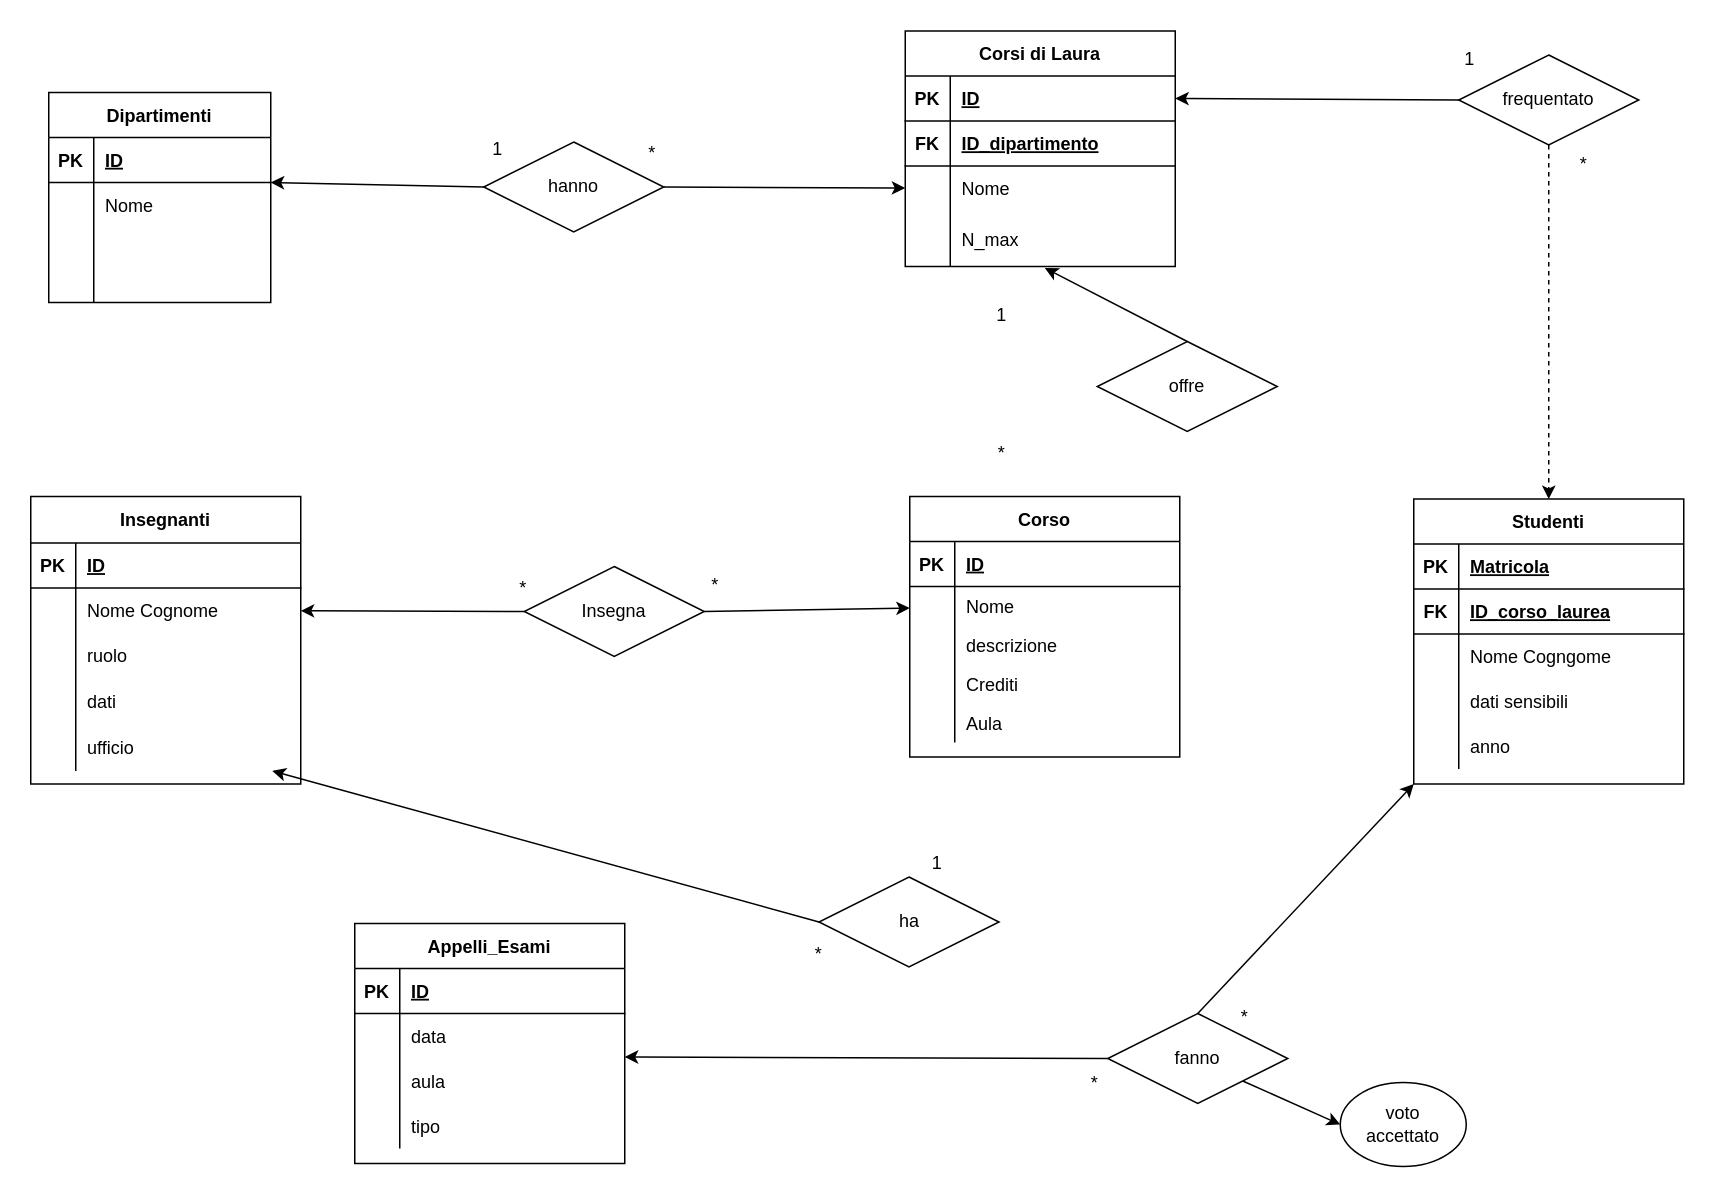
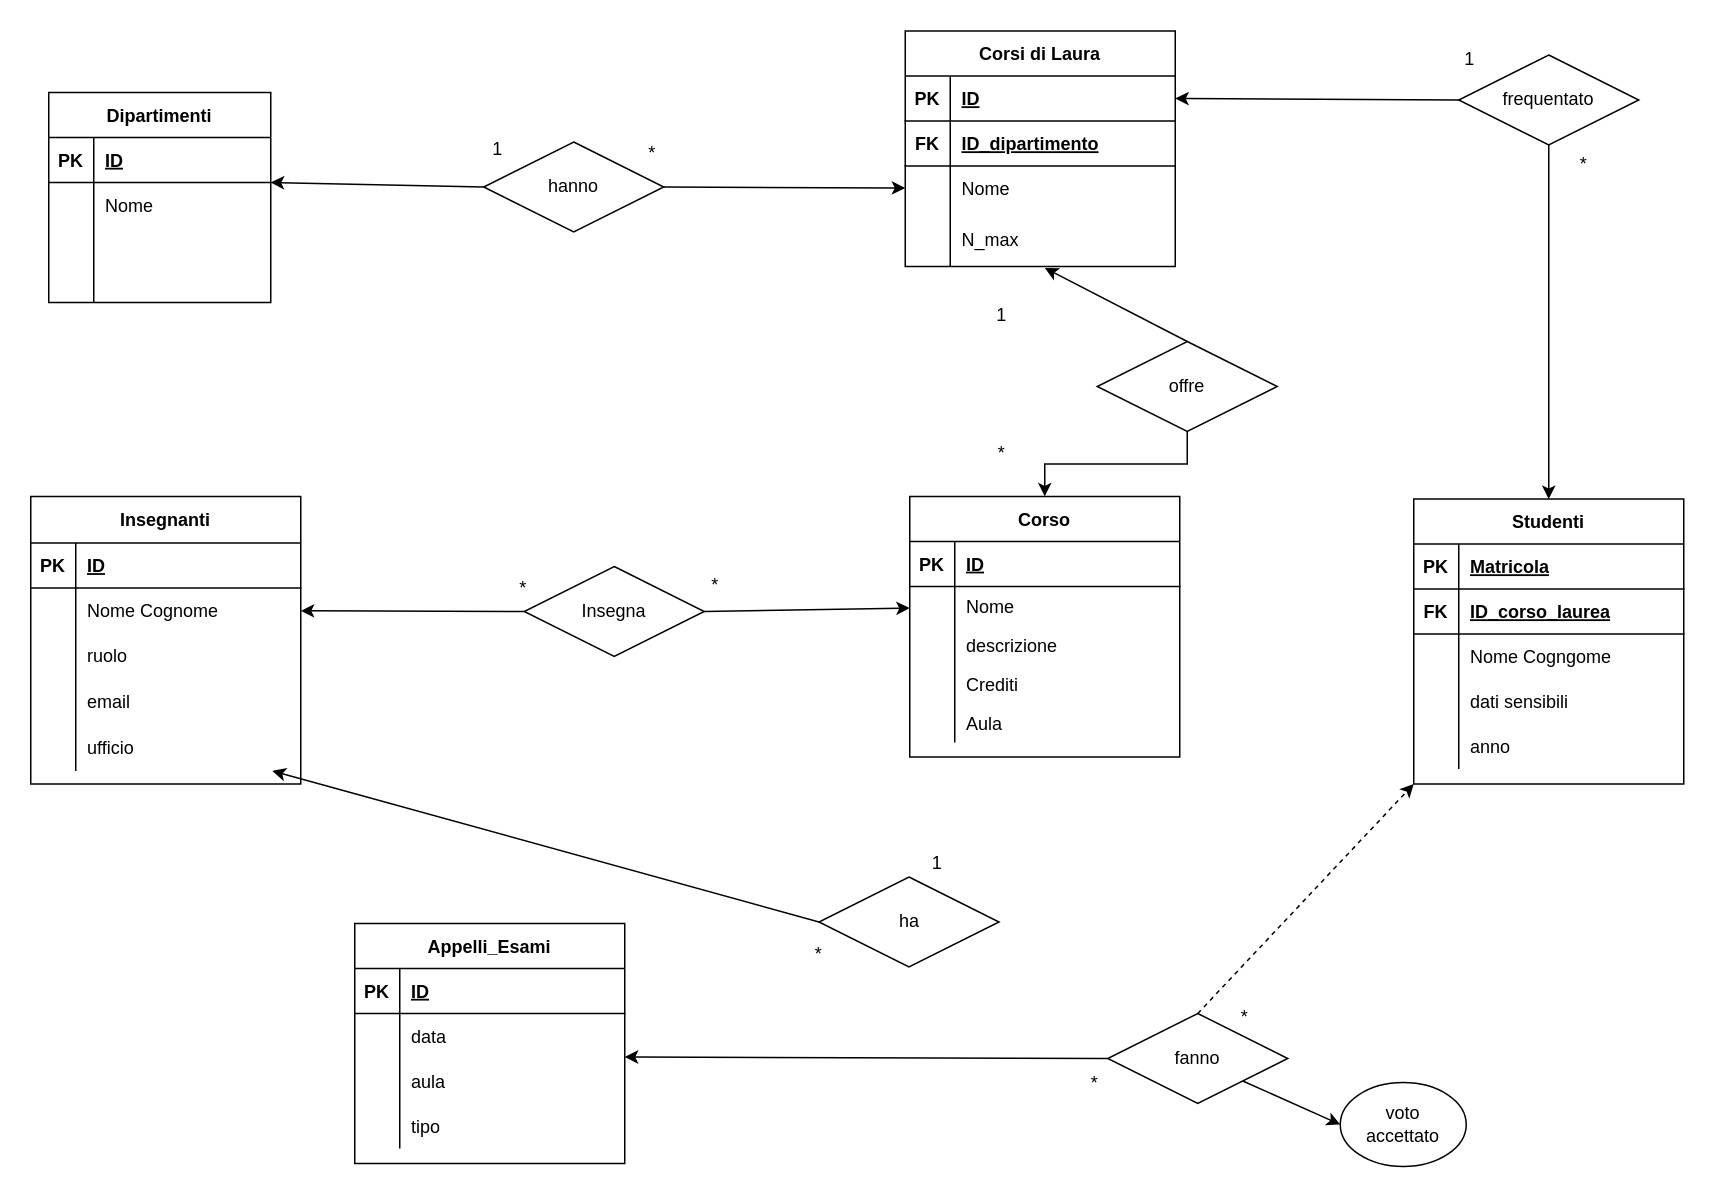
(1549, 317) -> (1549, 317)
none -> (1121, 464)
(105, 702) -> (108, 702)
(1304, 901) -> (1304, 901)
